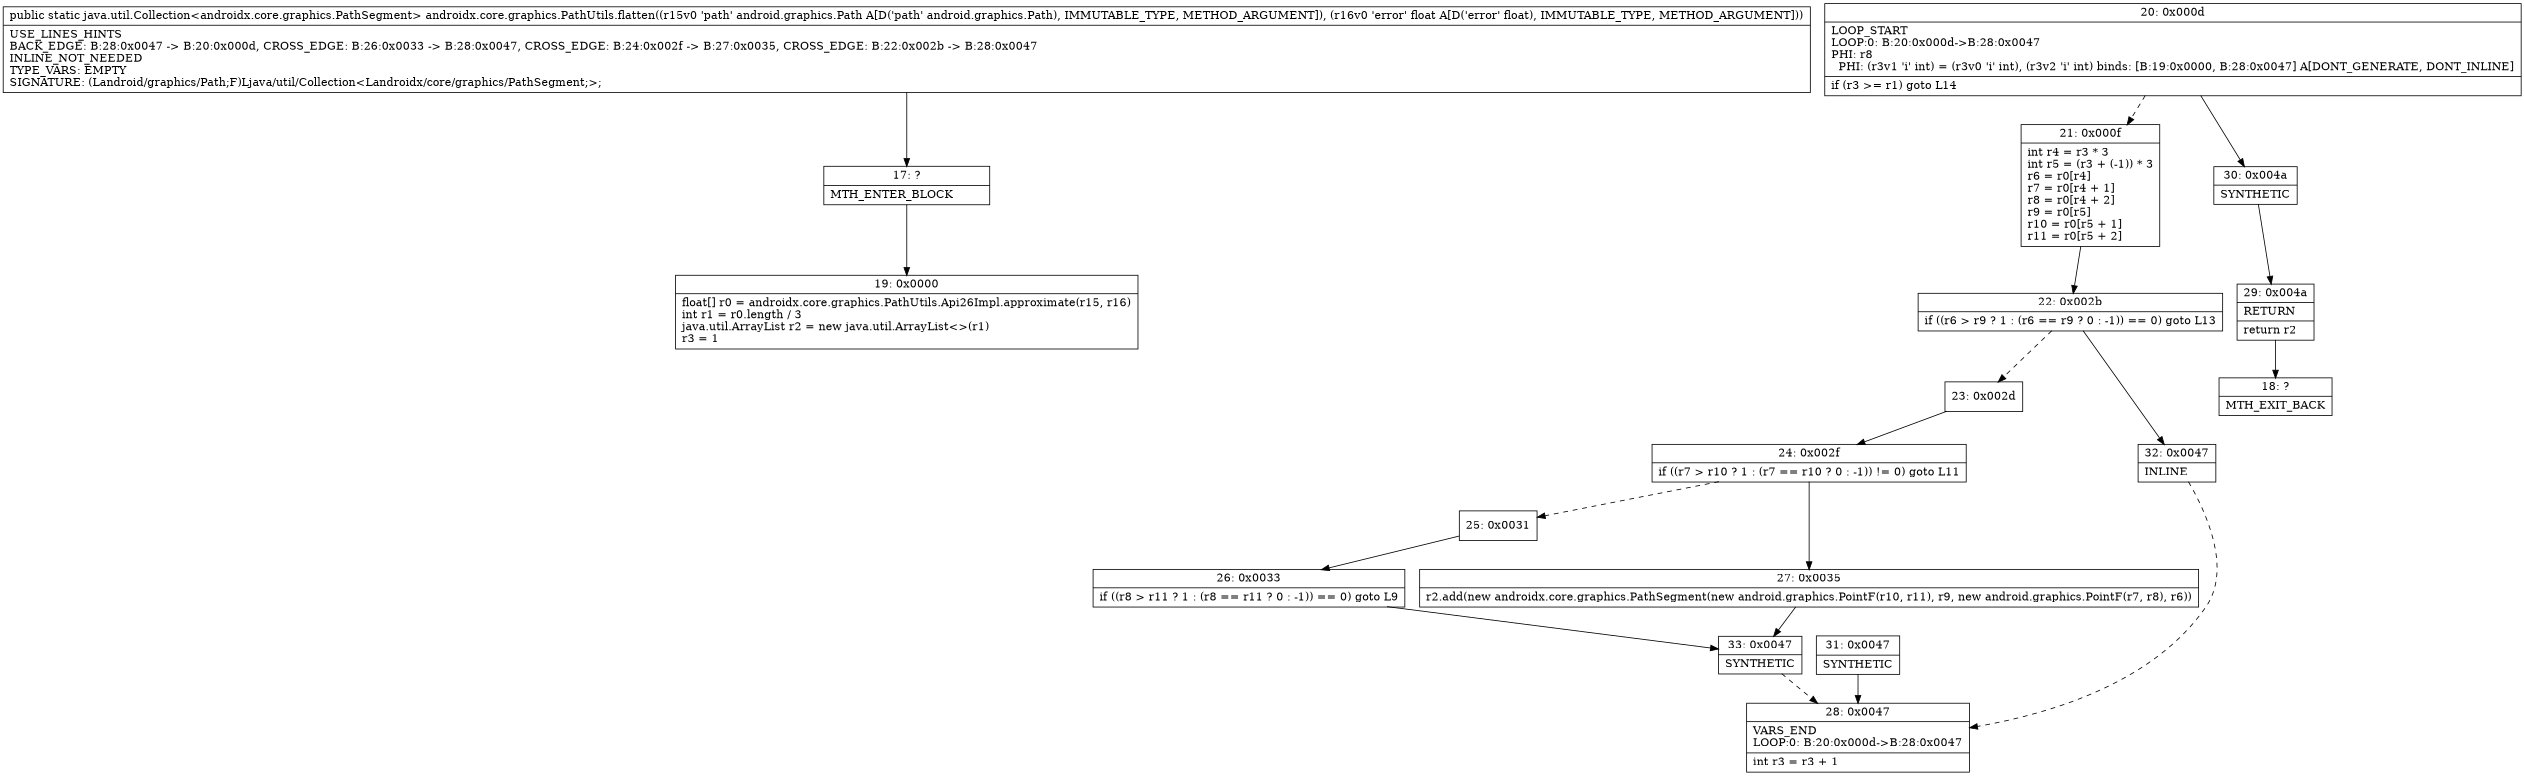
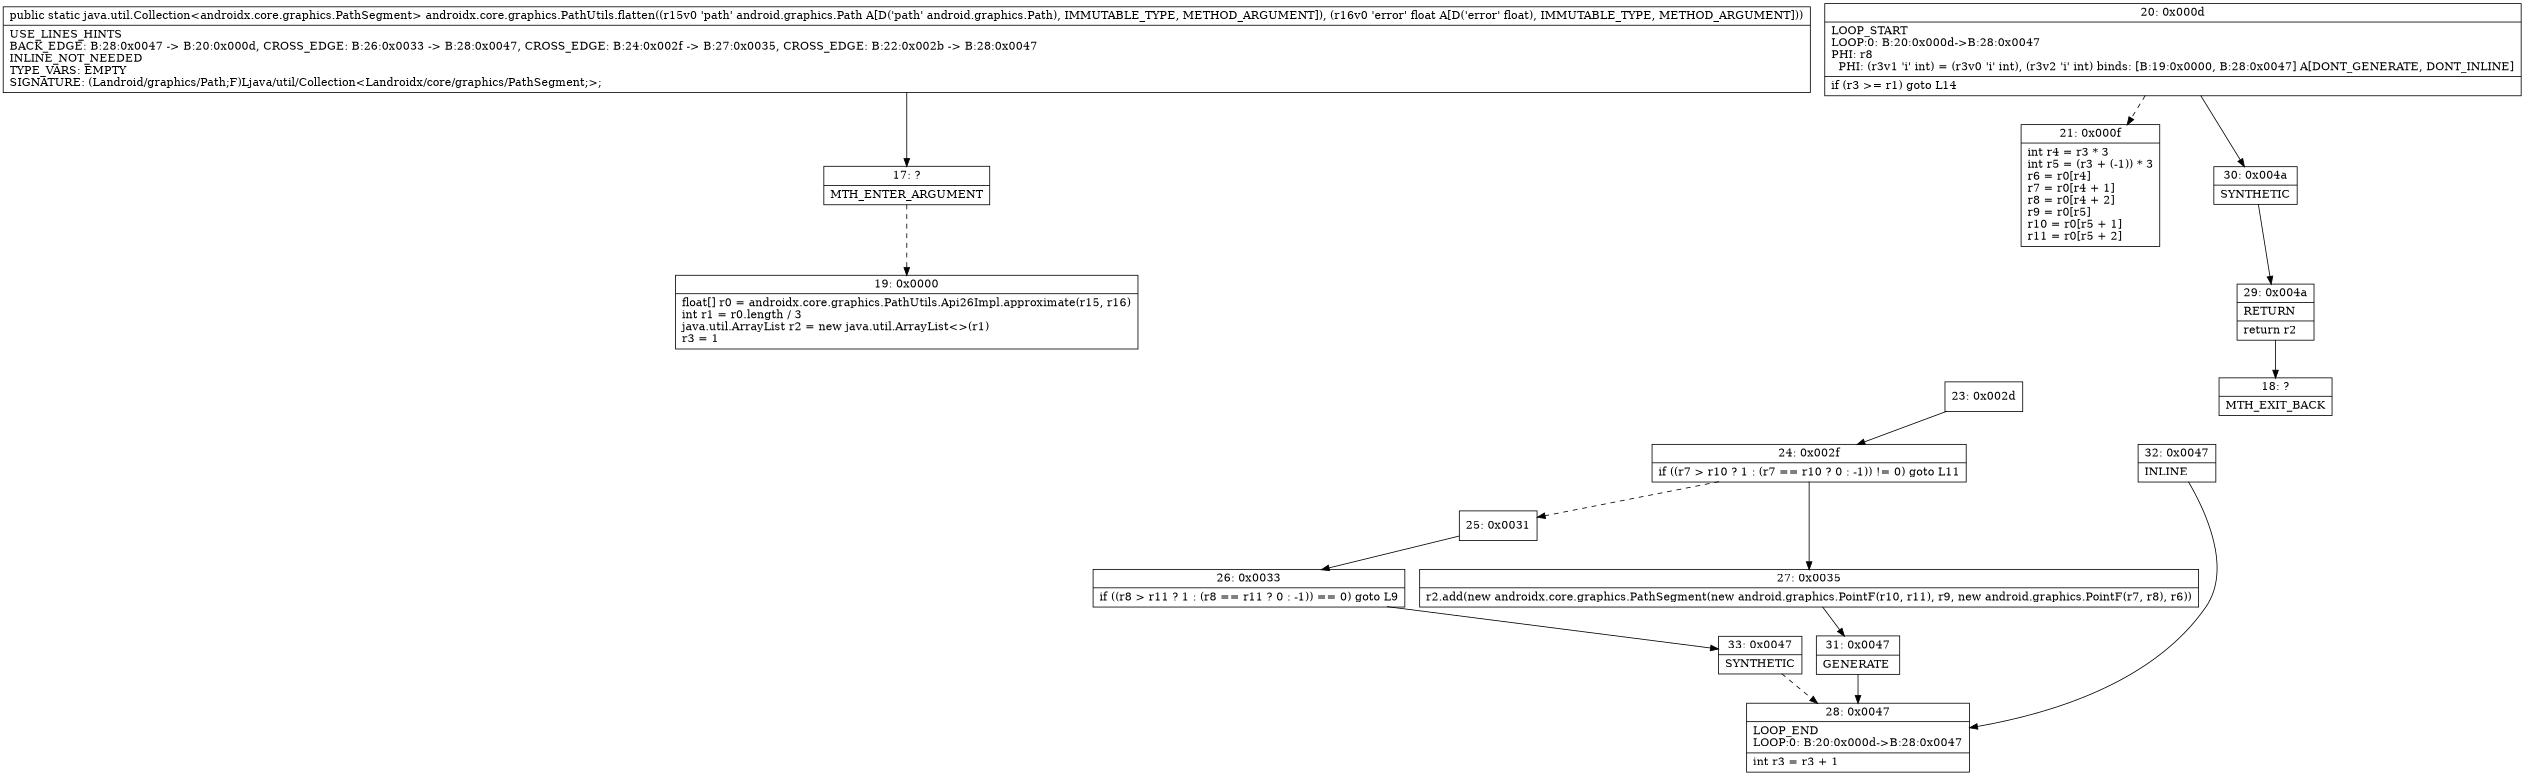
(892, 195) -> (907, 195)
(907, 236) -> (907, 236)
(2070, 312) -> none
(1787, 618) -> (1831, 618)
(2160, 654) -> (2160, 654)
(1858, 664) -> (1856, 664)
(1785, 731) -> (1786, 731)
